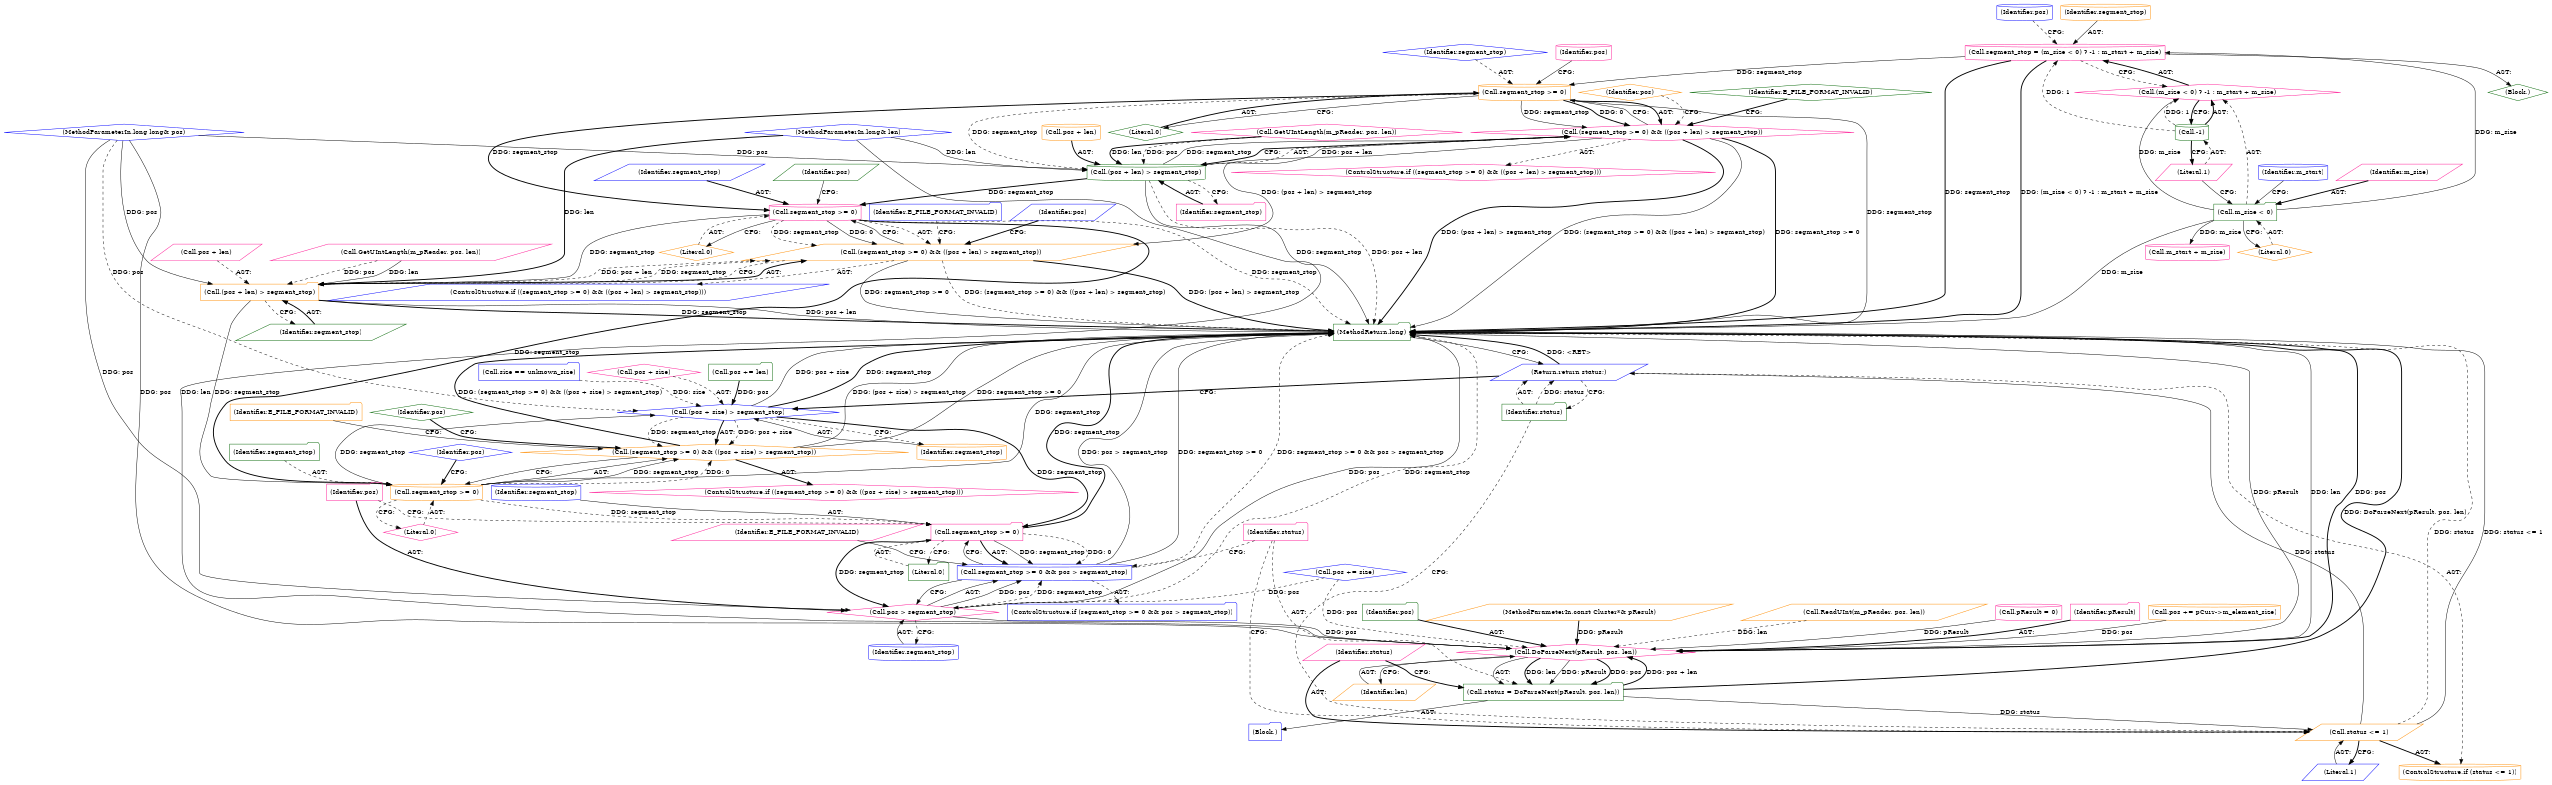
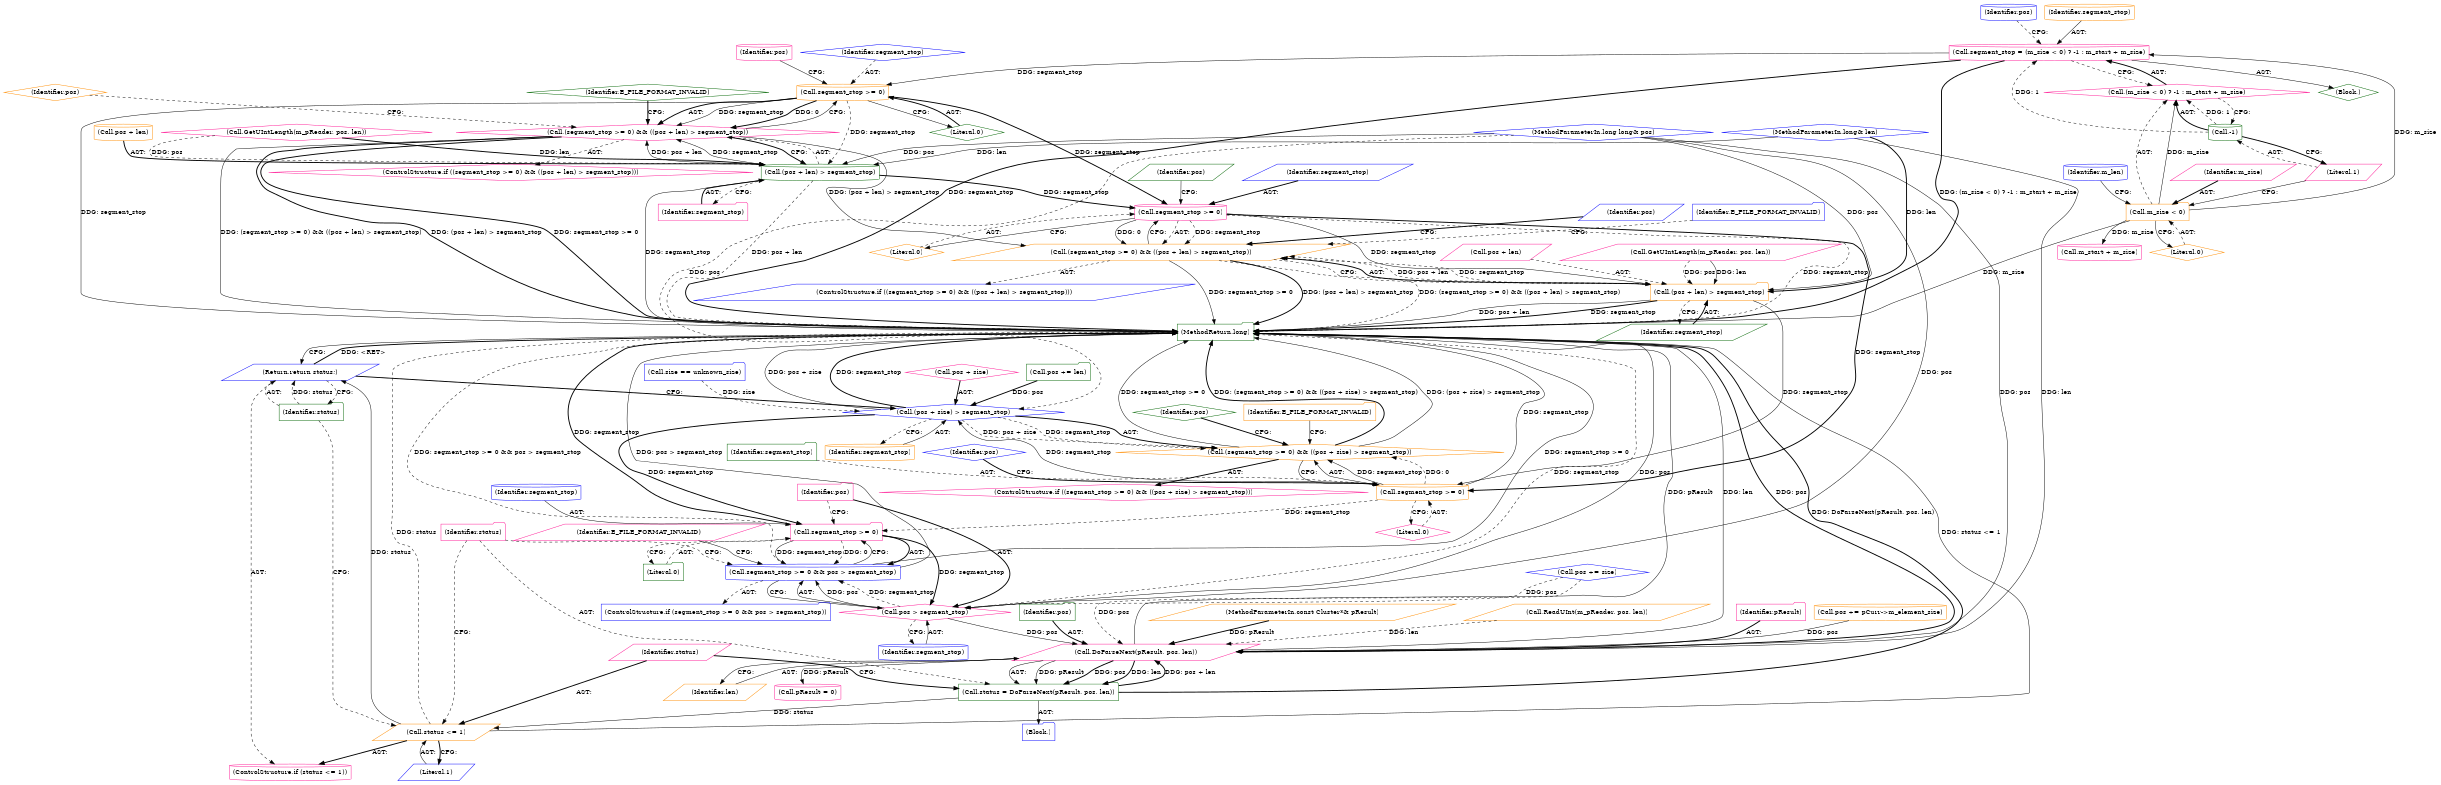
(2193, 109) -> (2230, 106)
(2293, 172) -> (2096, 172)
(2245, 212) -> (2158, 212)
(699, 385) -> (958, 390)
(1826, 638) -> (855, 666)
(1576, 652) -> (1136, 652)
(2460, 772) -> (290, 772)
